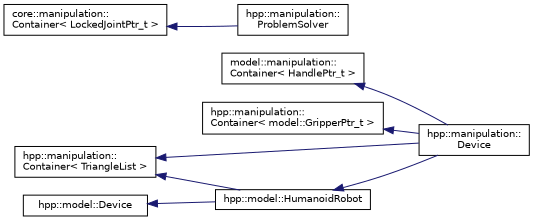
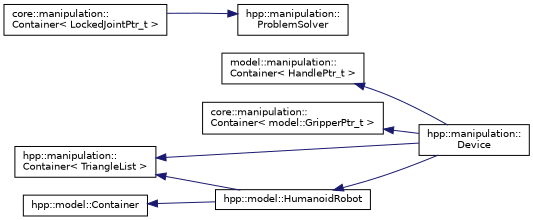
(207, 26) -> (197, 13)
(293, 118) -> (293, 118)
(85, 206) -> (85, 206)
